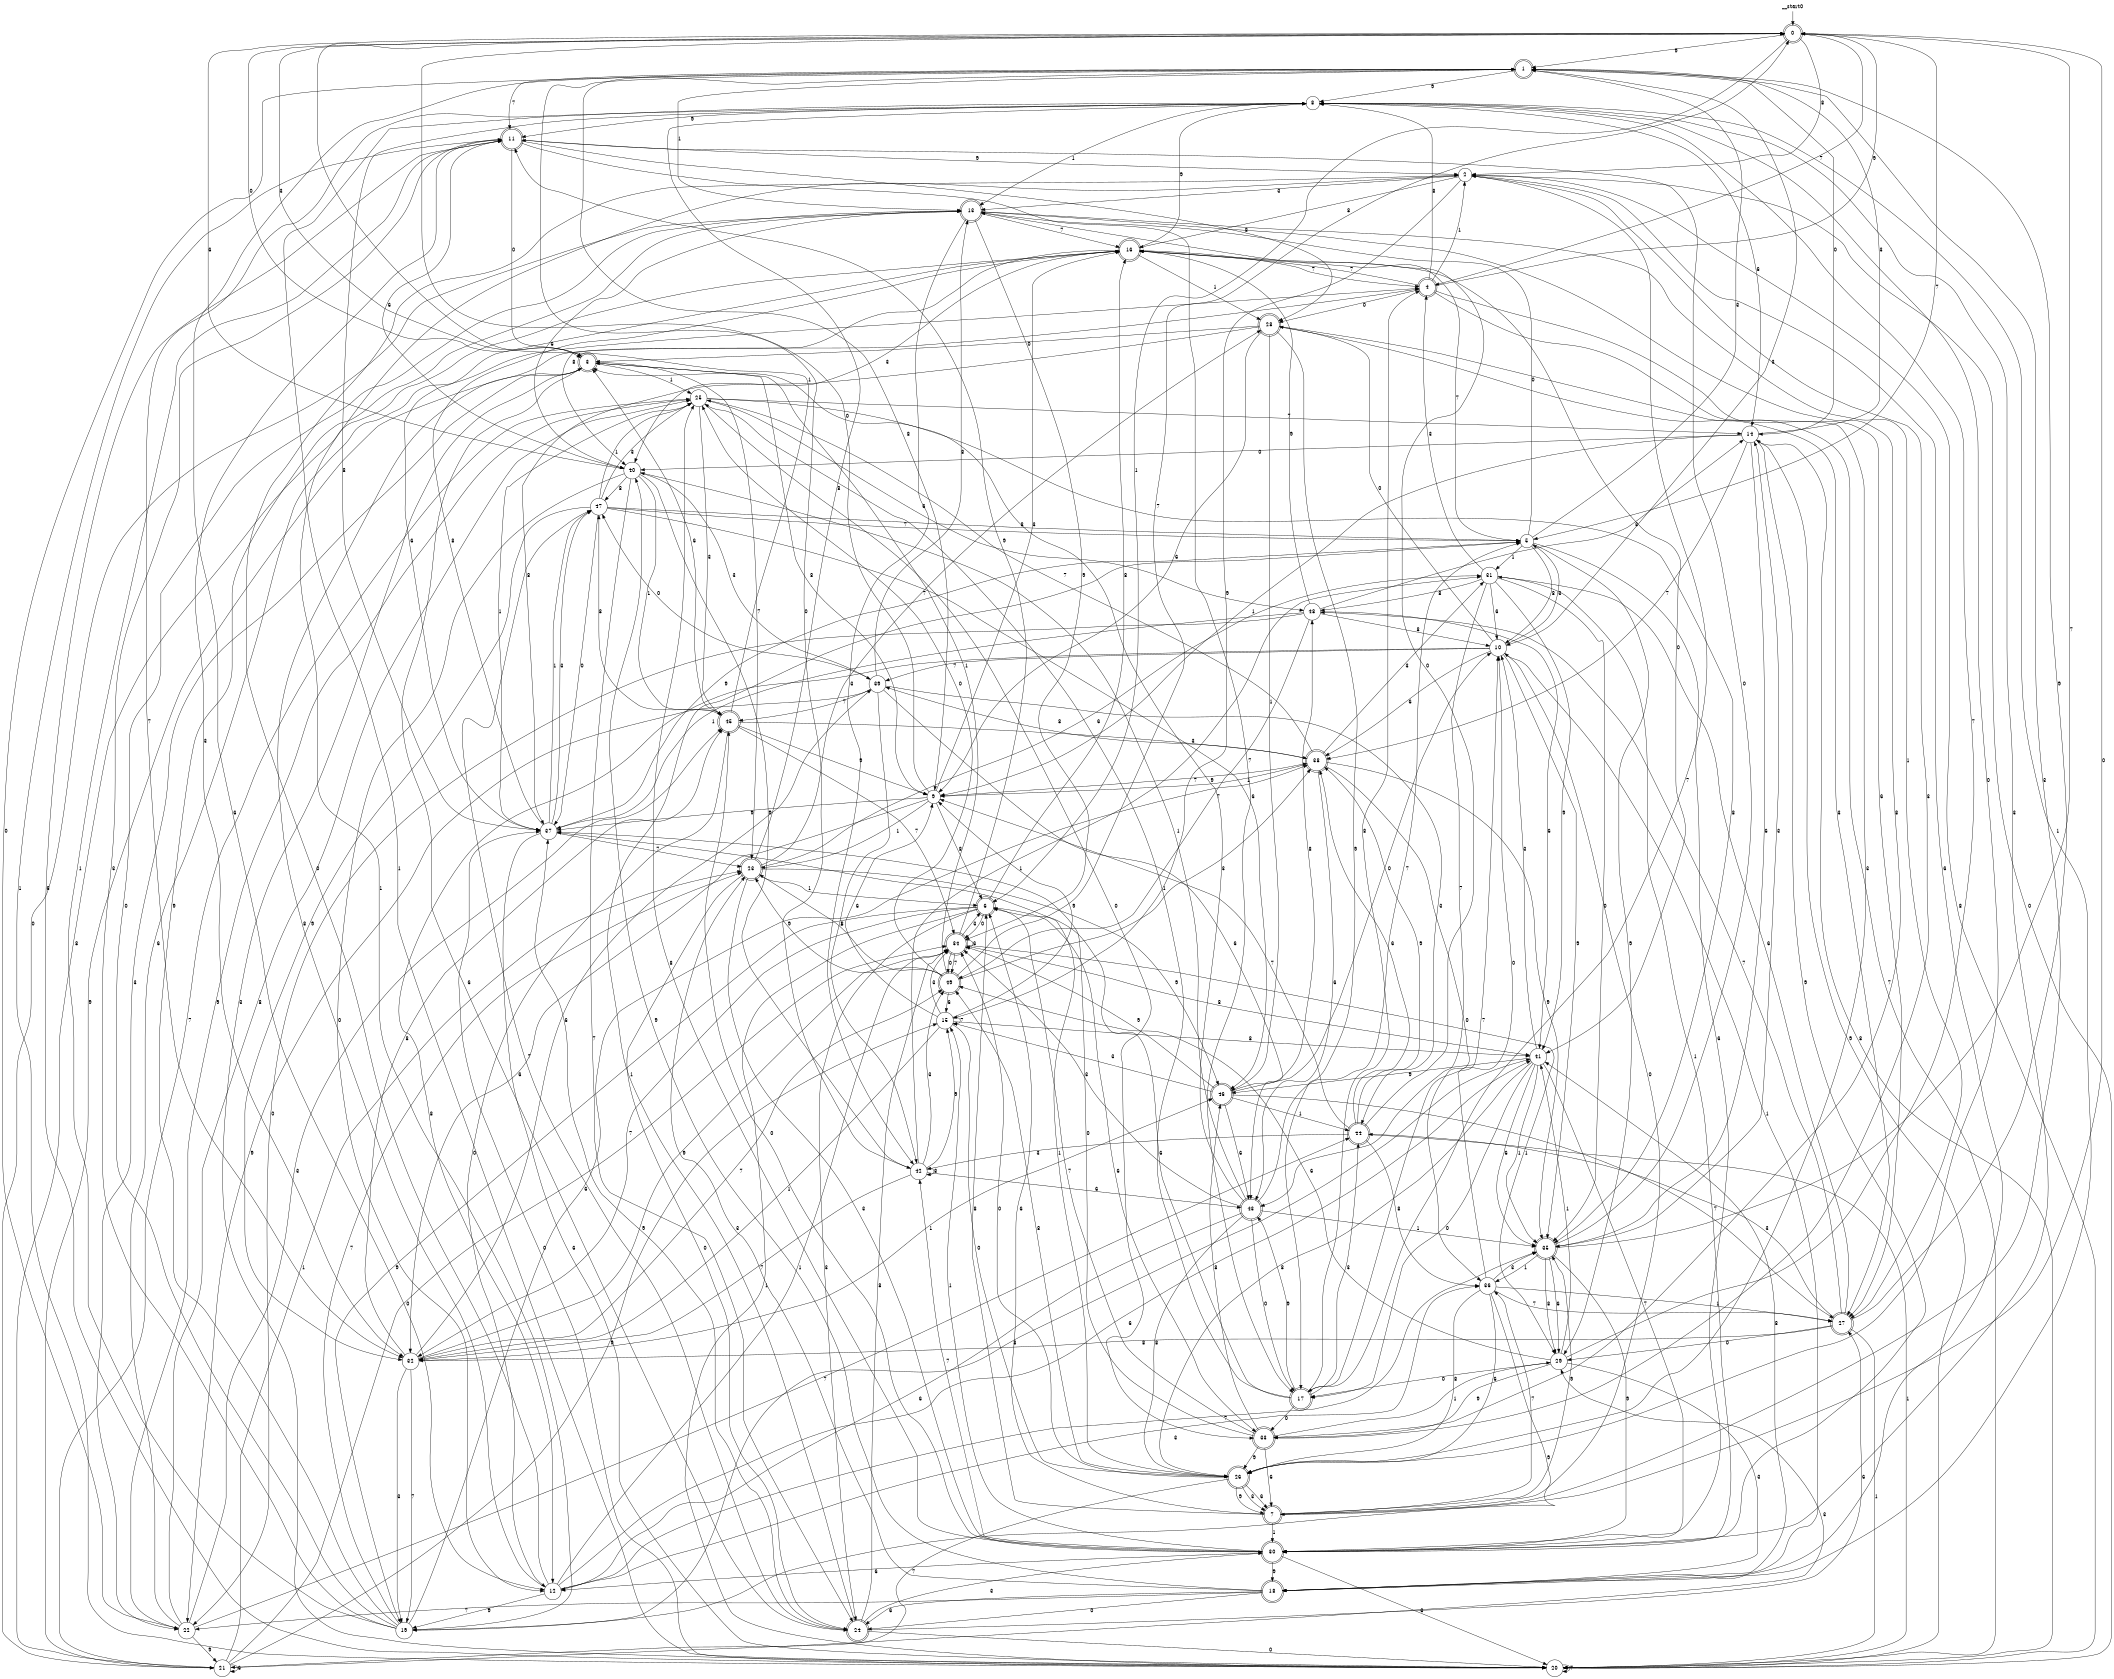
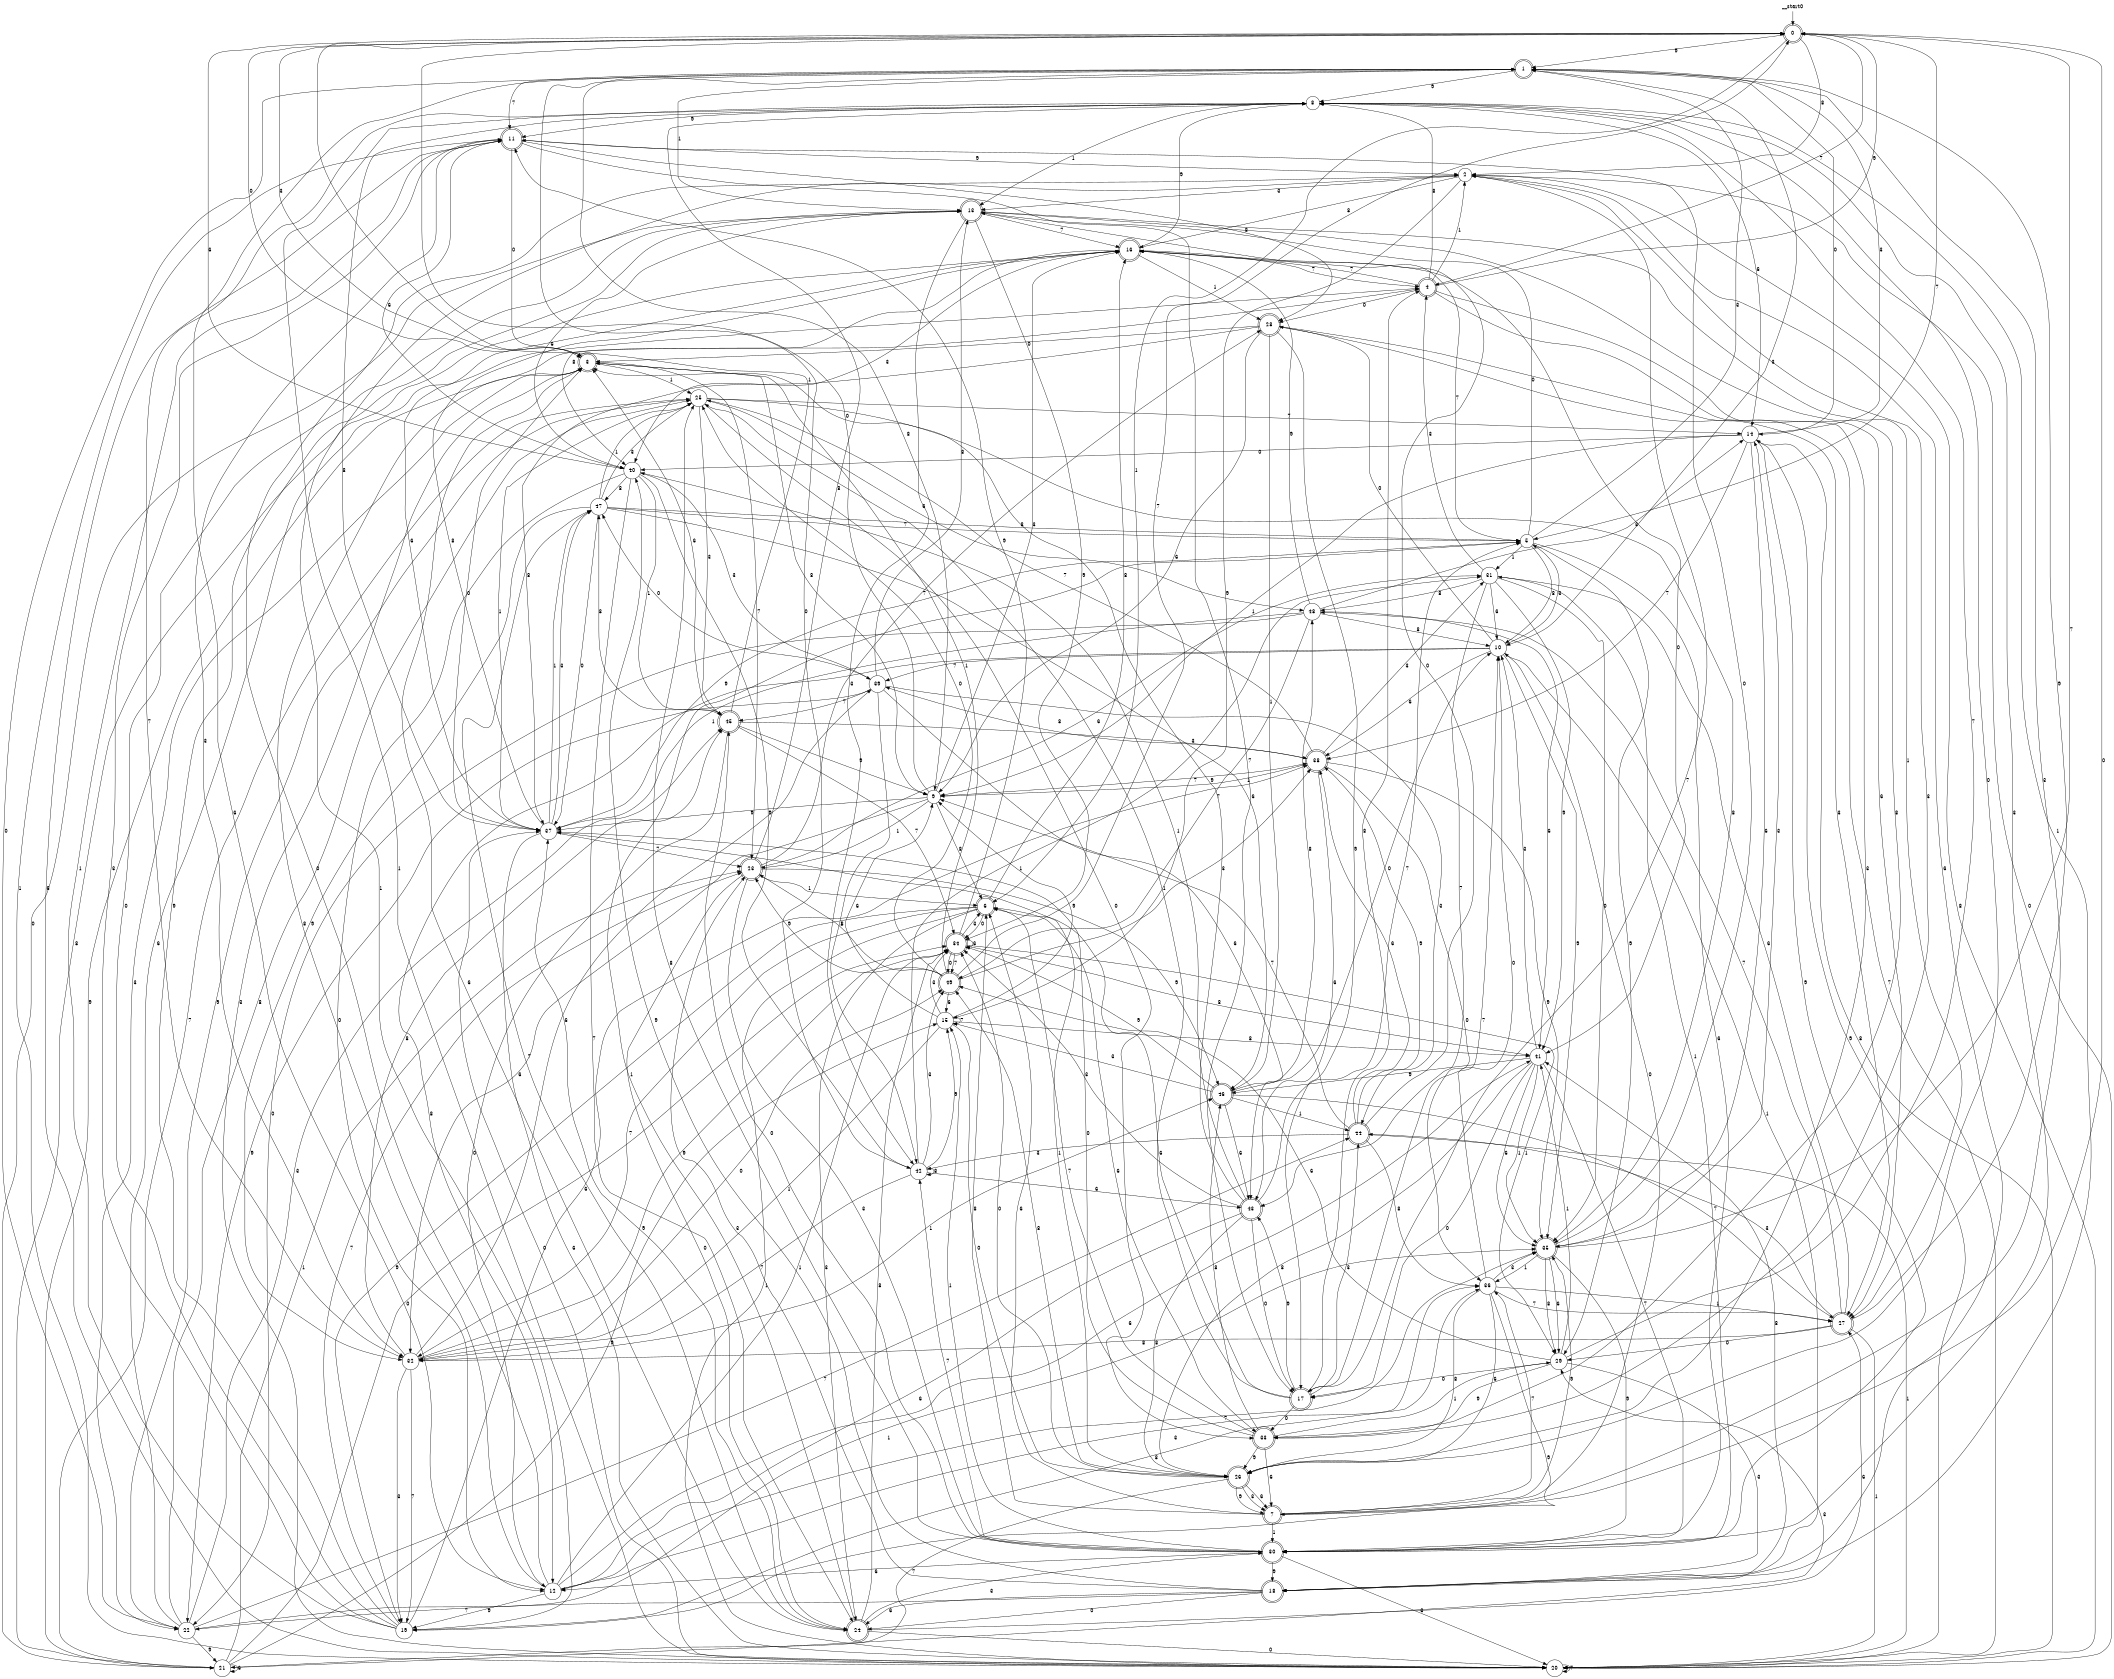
none -> (464, 614)
(741, 1171) -> (741, 1171)
(1396, 1228) -> (857, 1440)
(944, 1371) -> (948, 1508)
